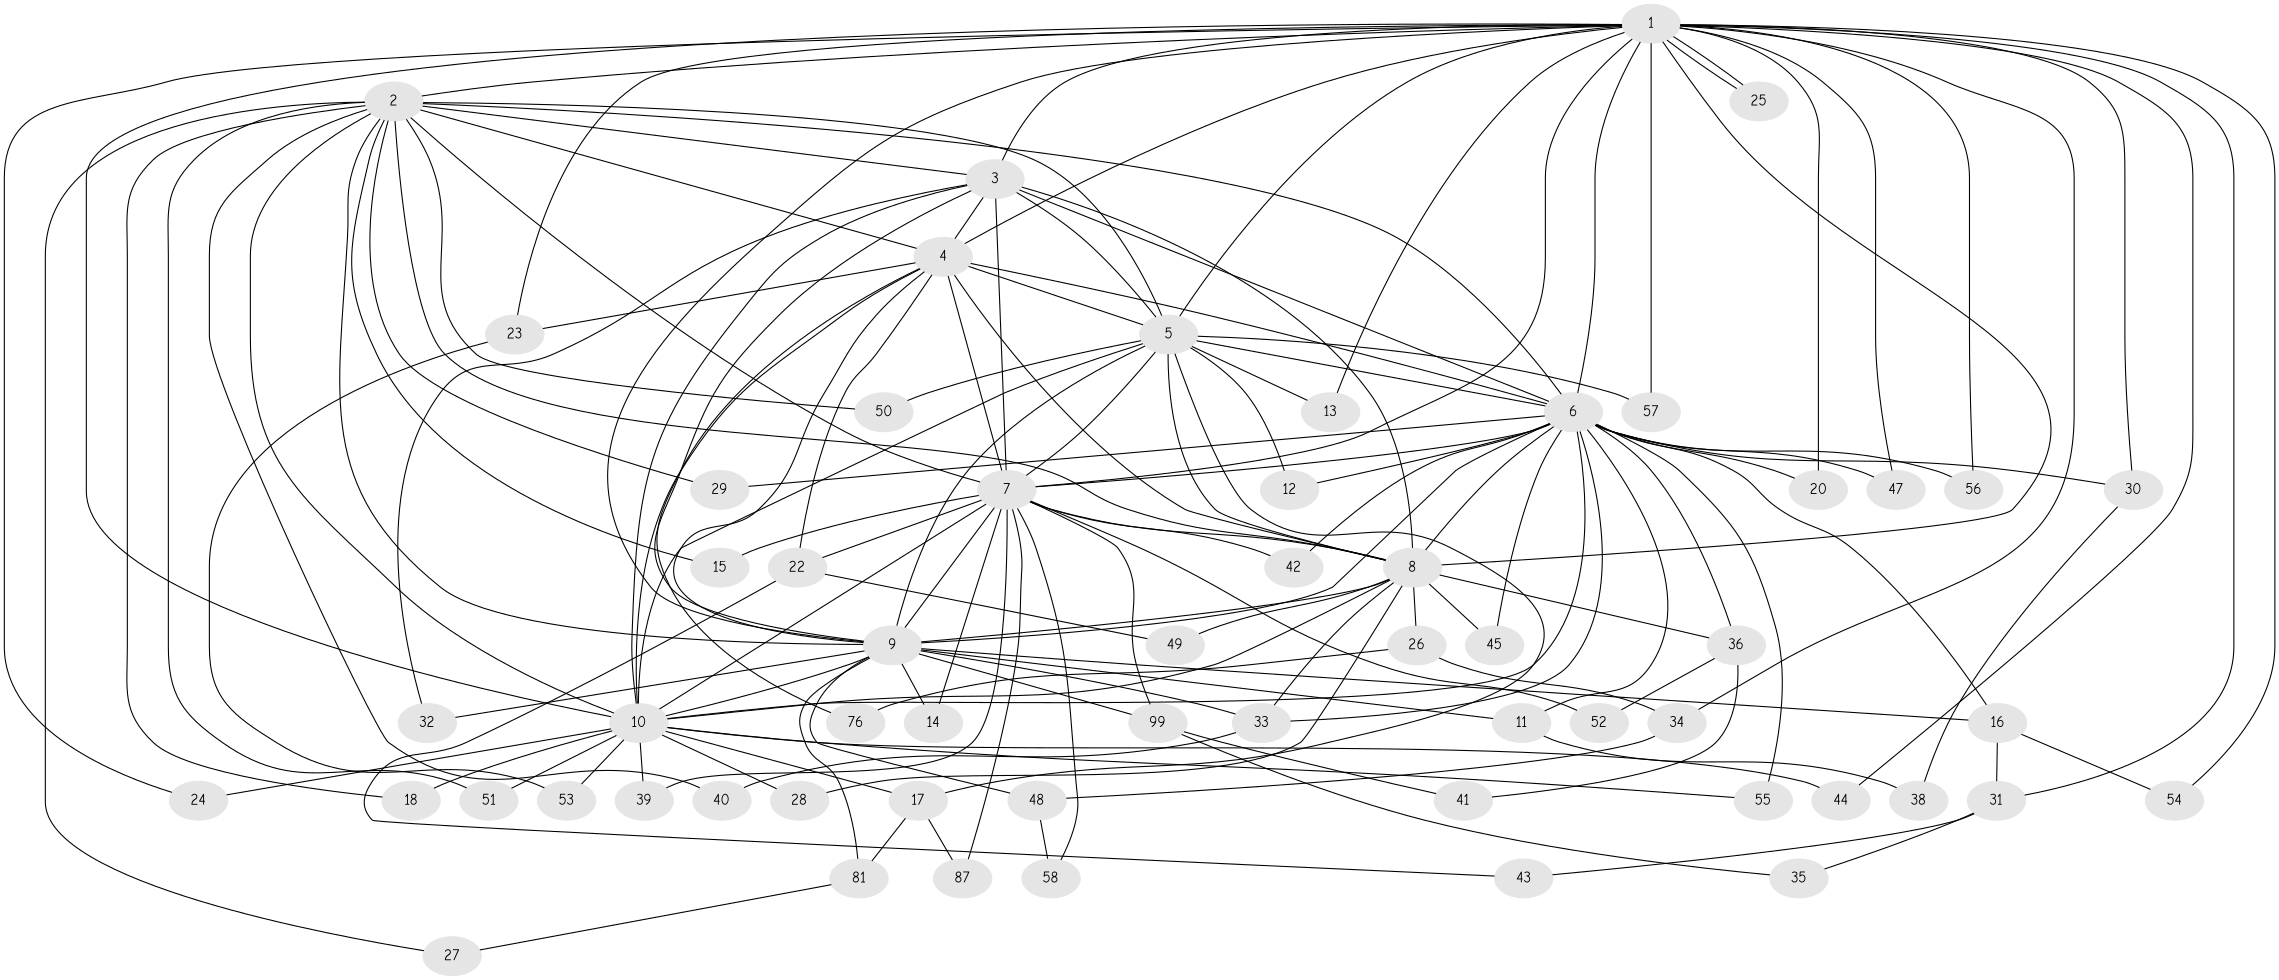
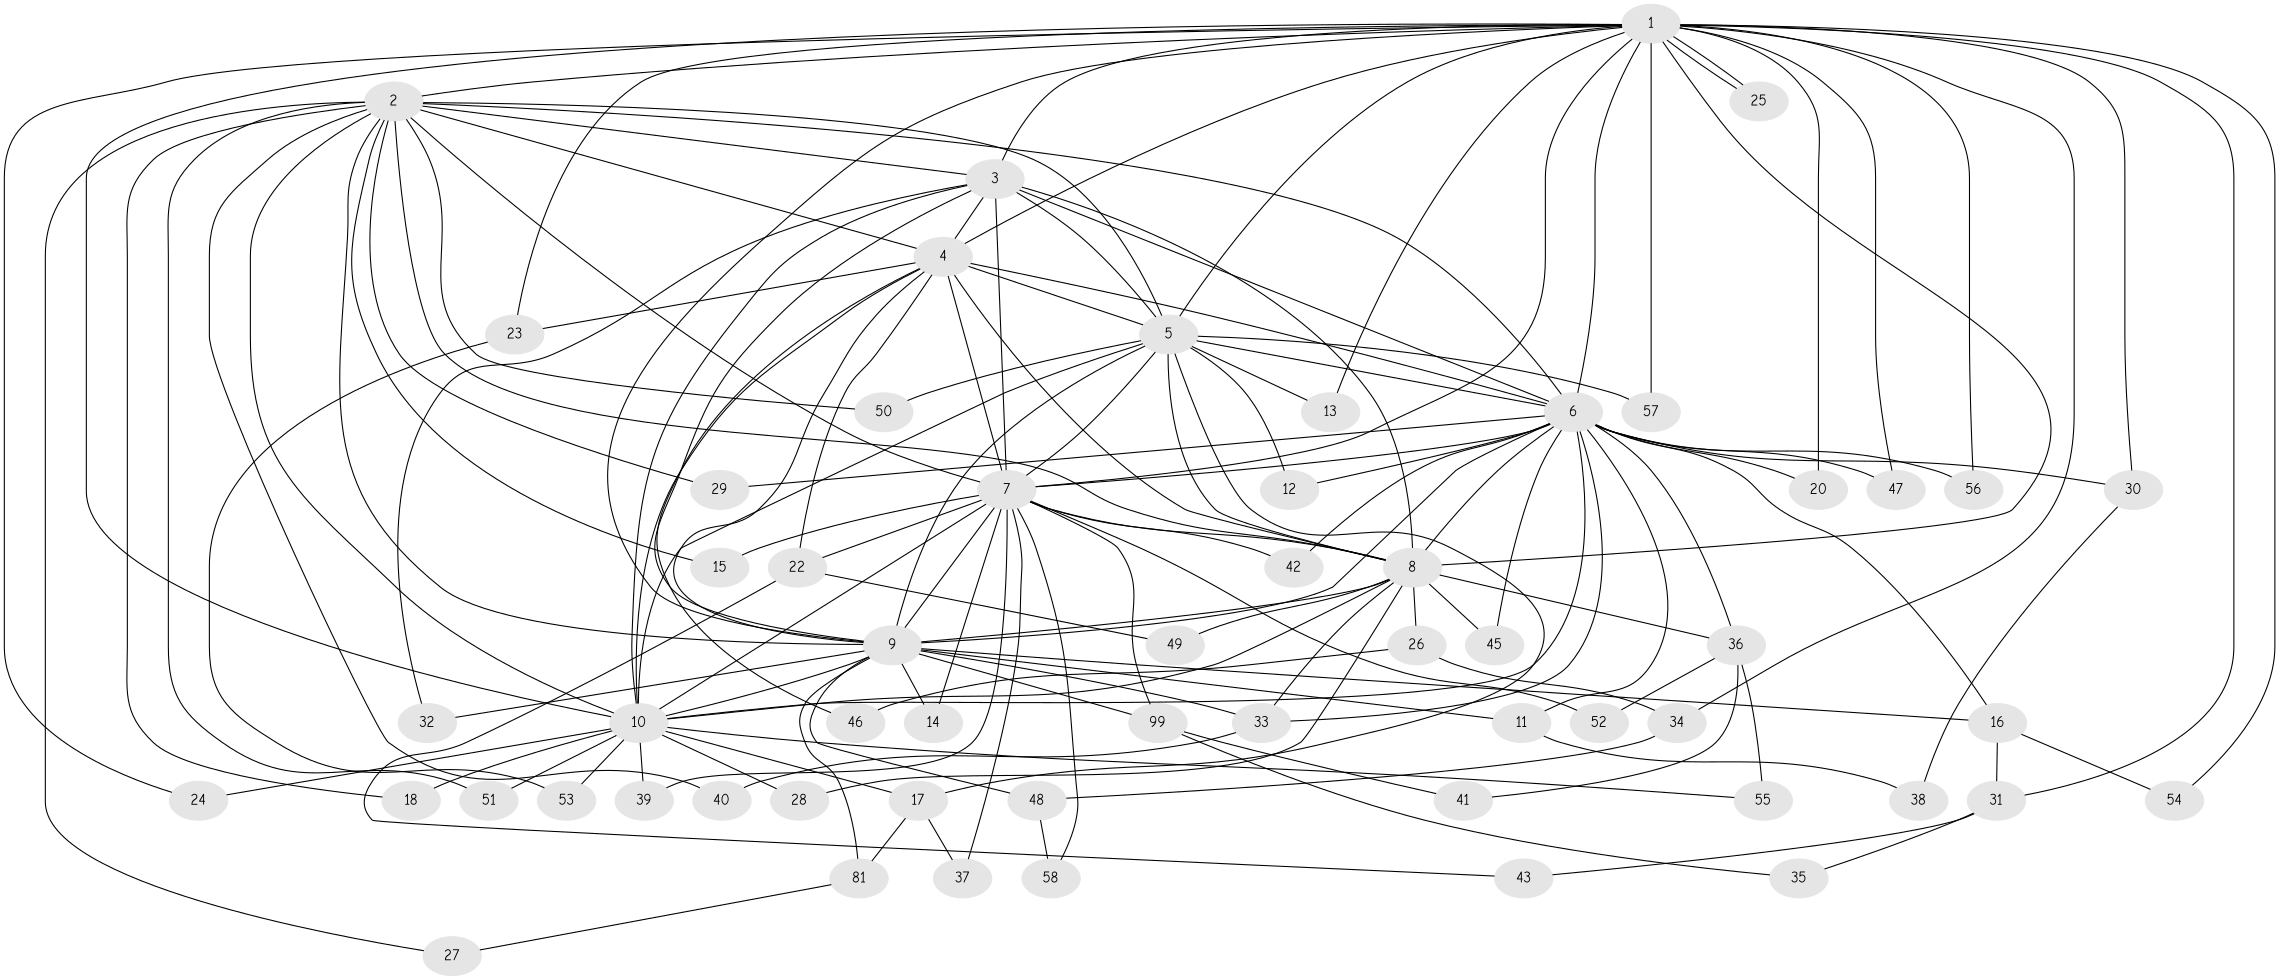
(1755, 568) -> (1755, 722)
(856, 723) -> (856, 723)
(1841, 801) -> none
(963, 878) -> (963, 878)
